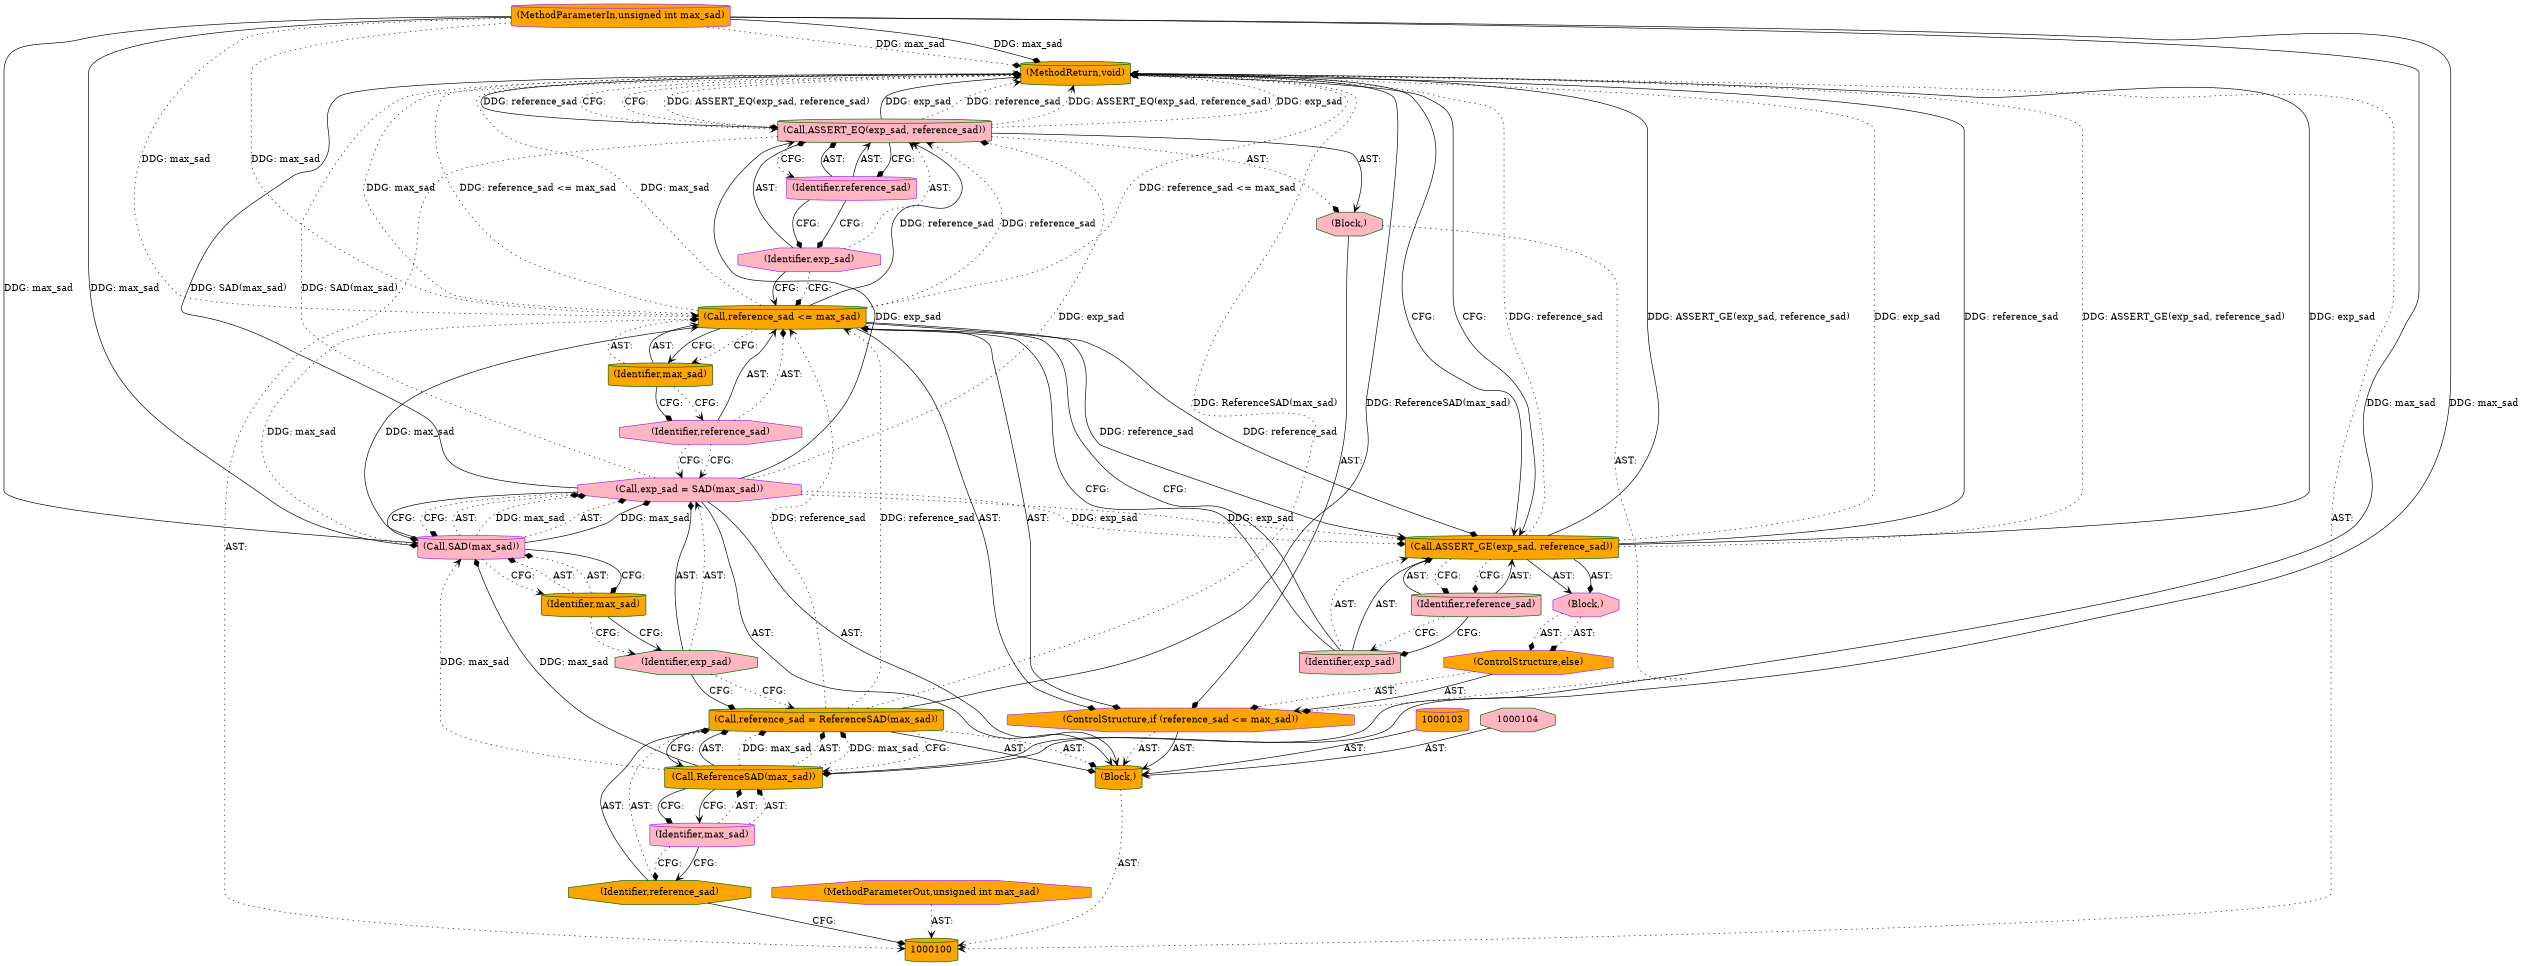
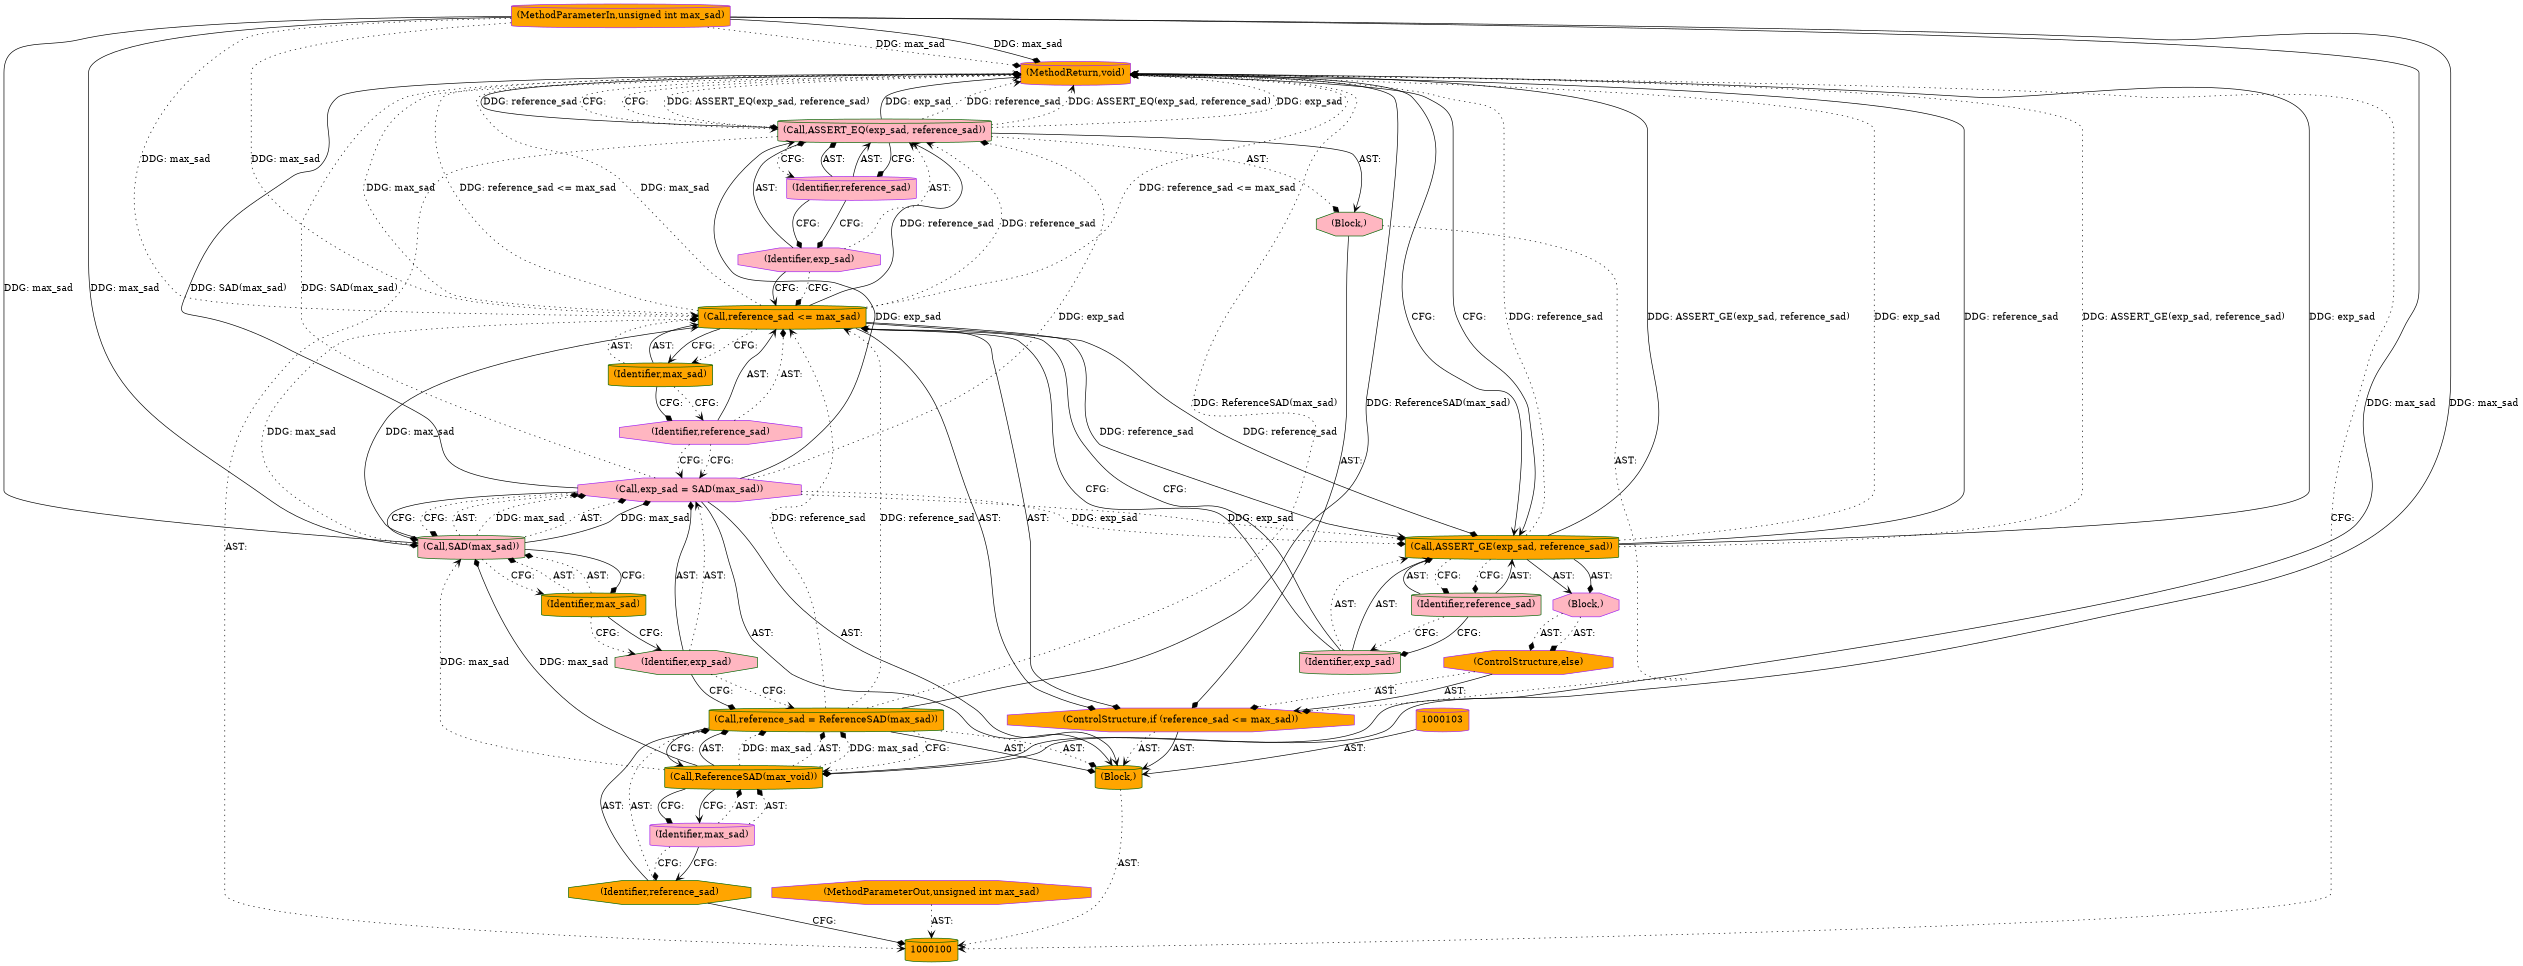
(1076, 73) -> (1076, 73)
(2344, 519) -> (2344, 519)
(471, 547) -> (471, 547)
(1518, 720) -> none
(744, 777) -> (744, 777)
